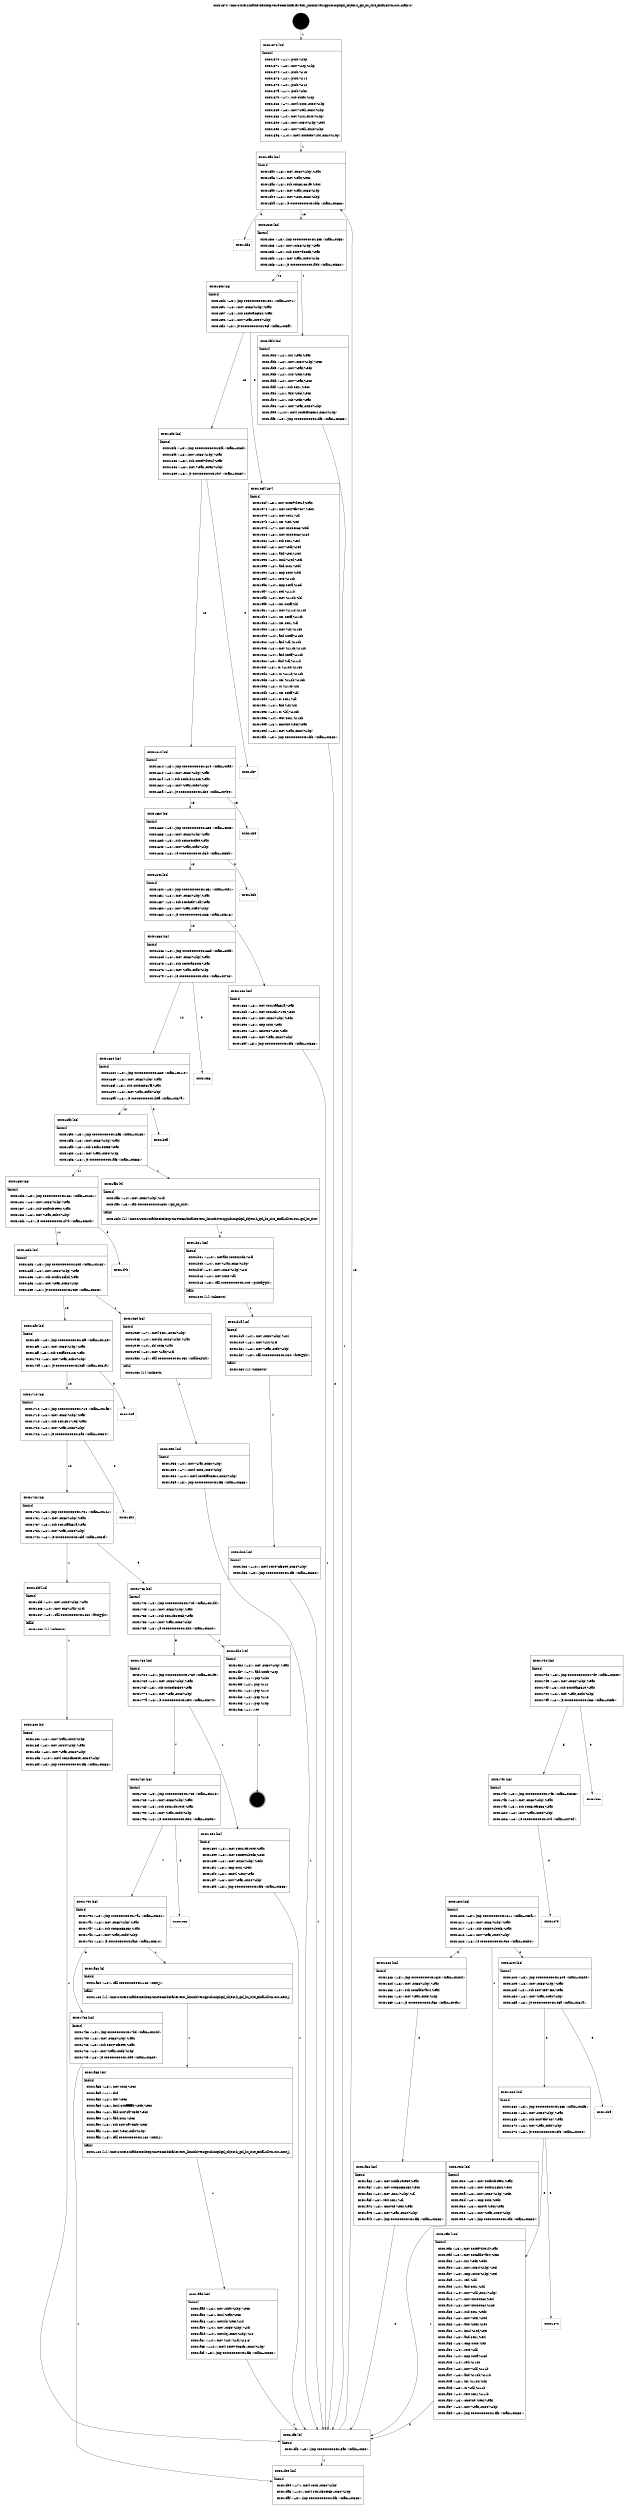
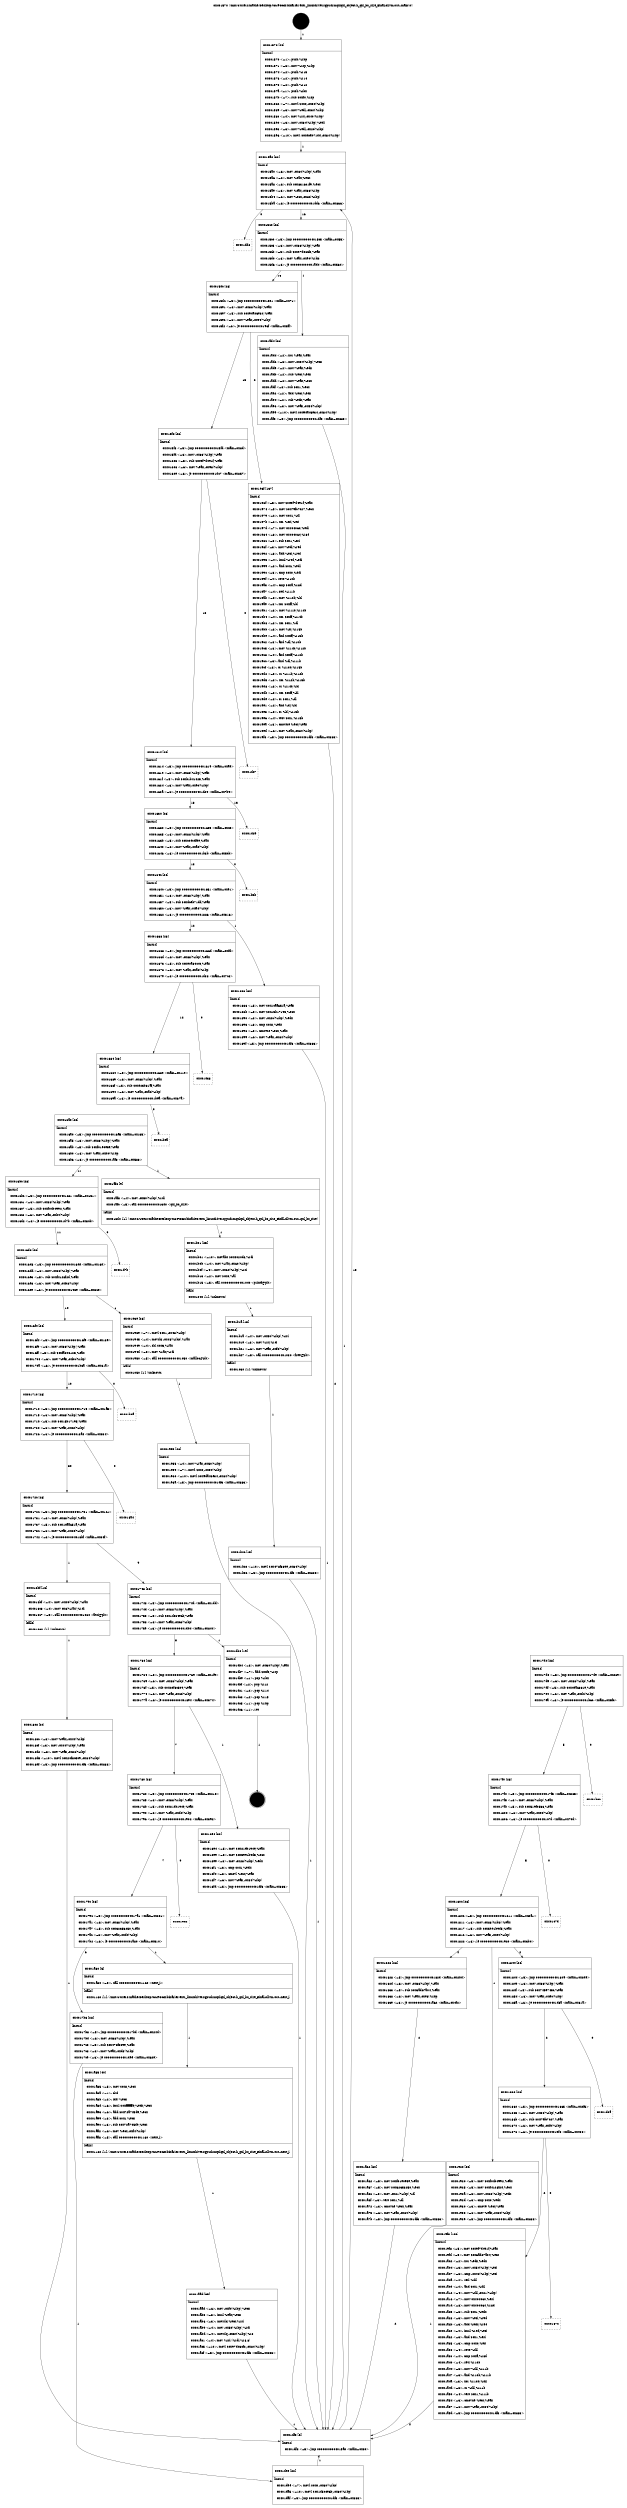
(123, 1109) -> none
(69, 1466) -> (69, 1466)
none -> (513, 1860)
(322, 2459) -> (318, 2461)
